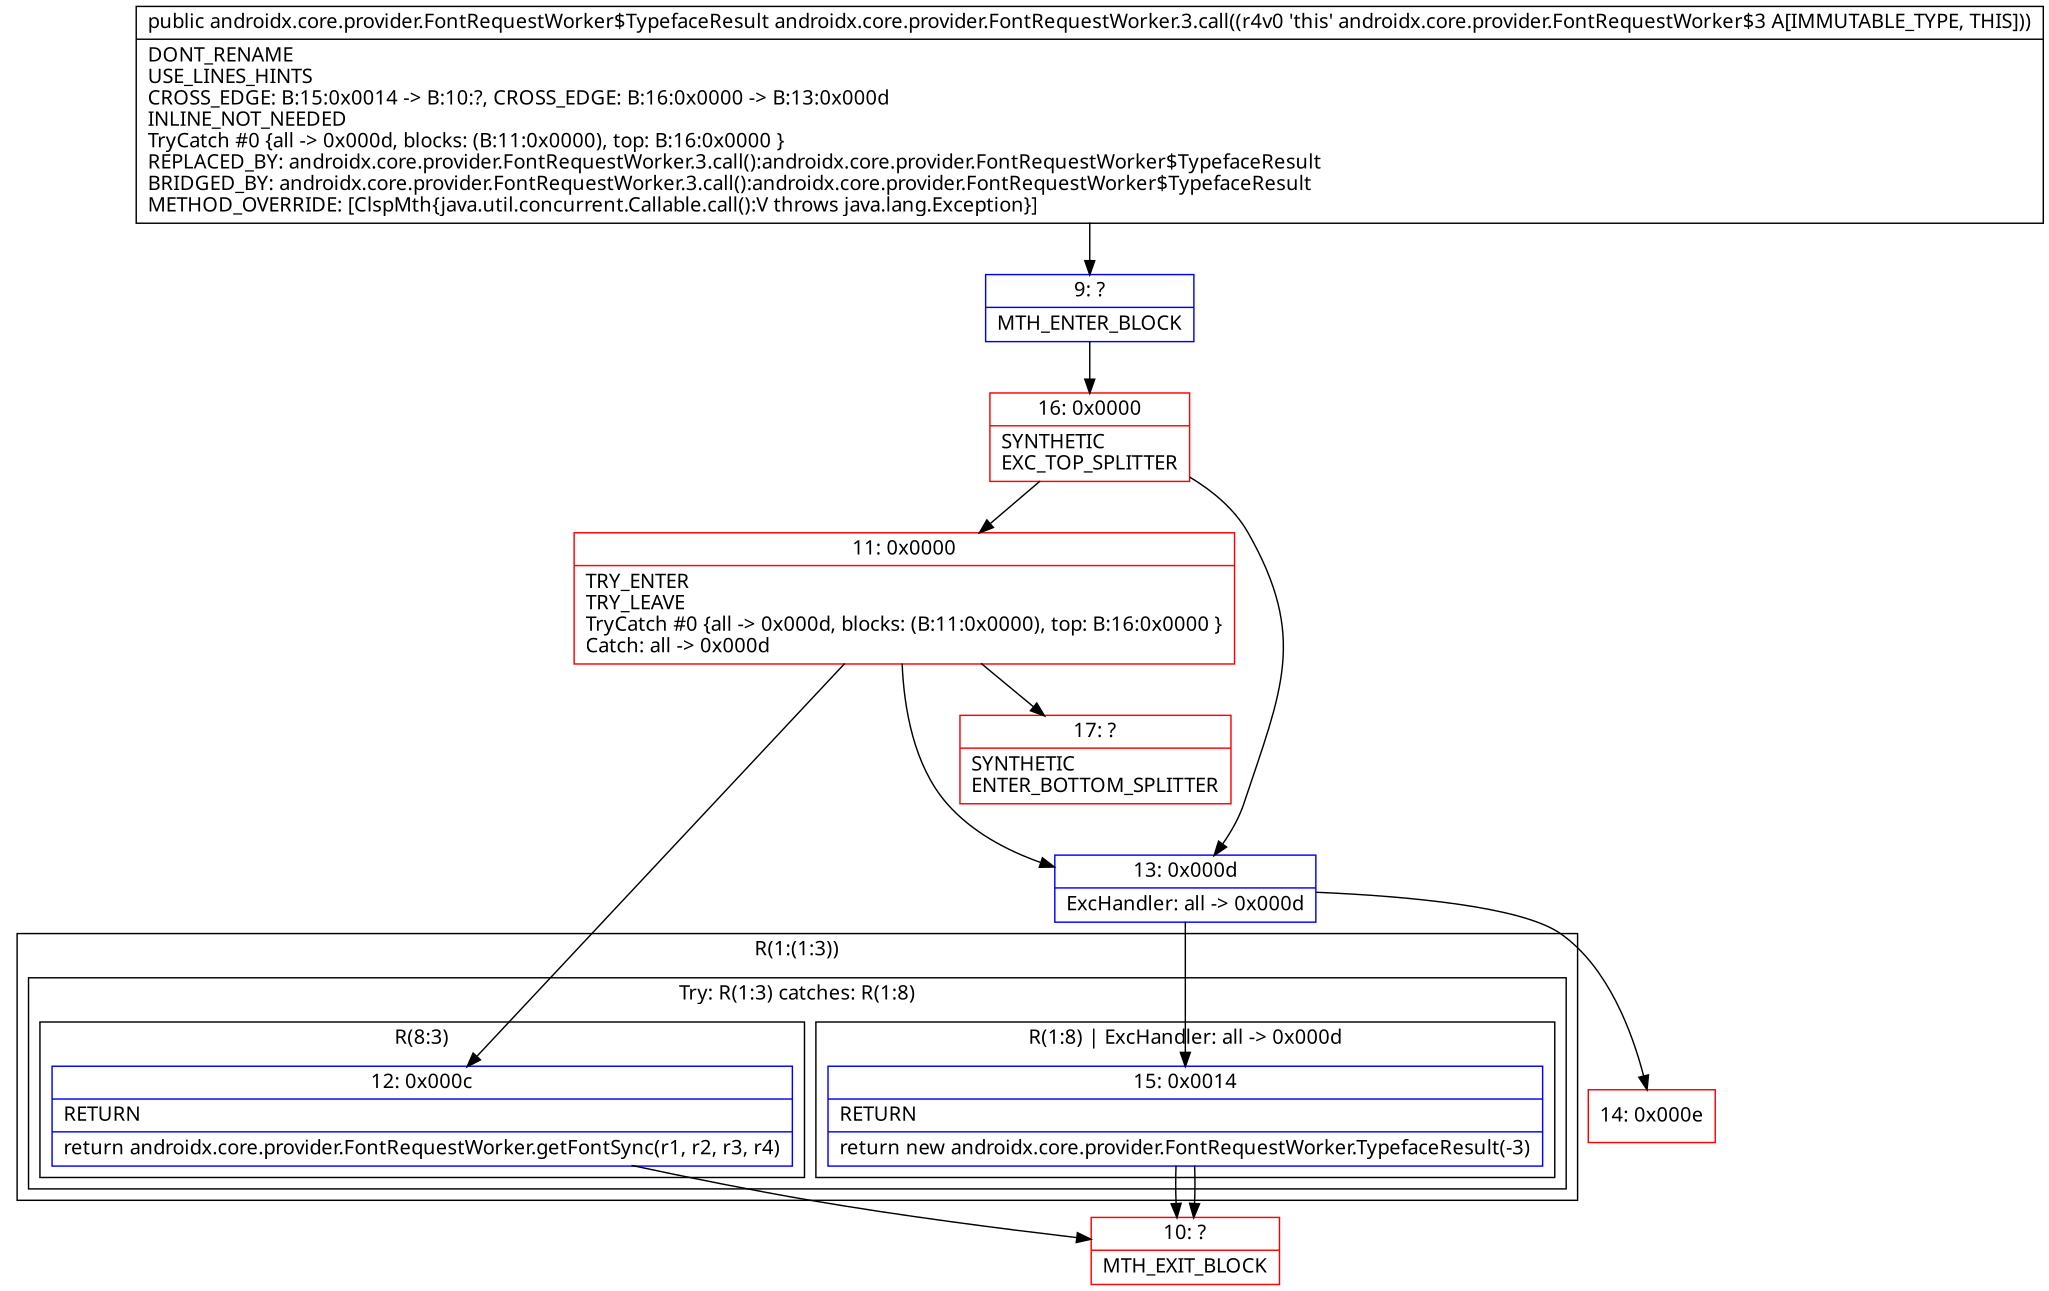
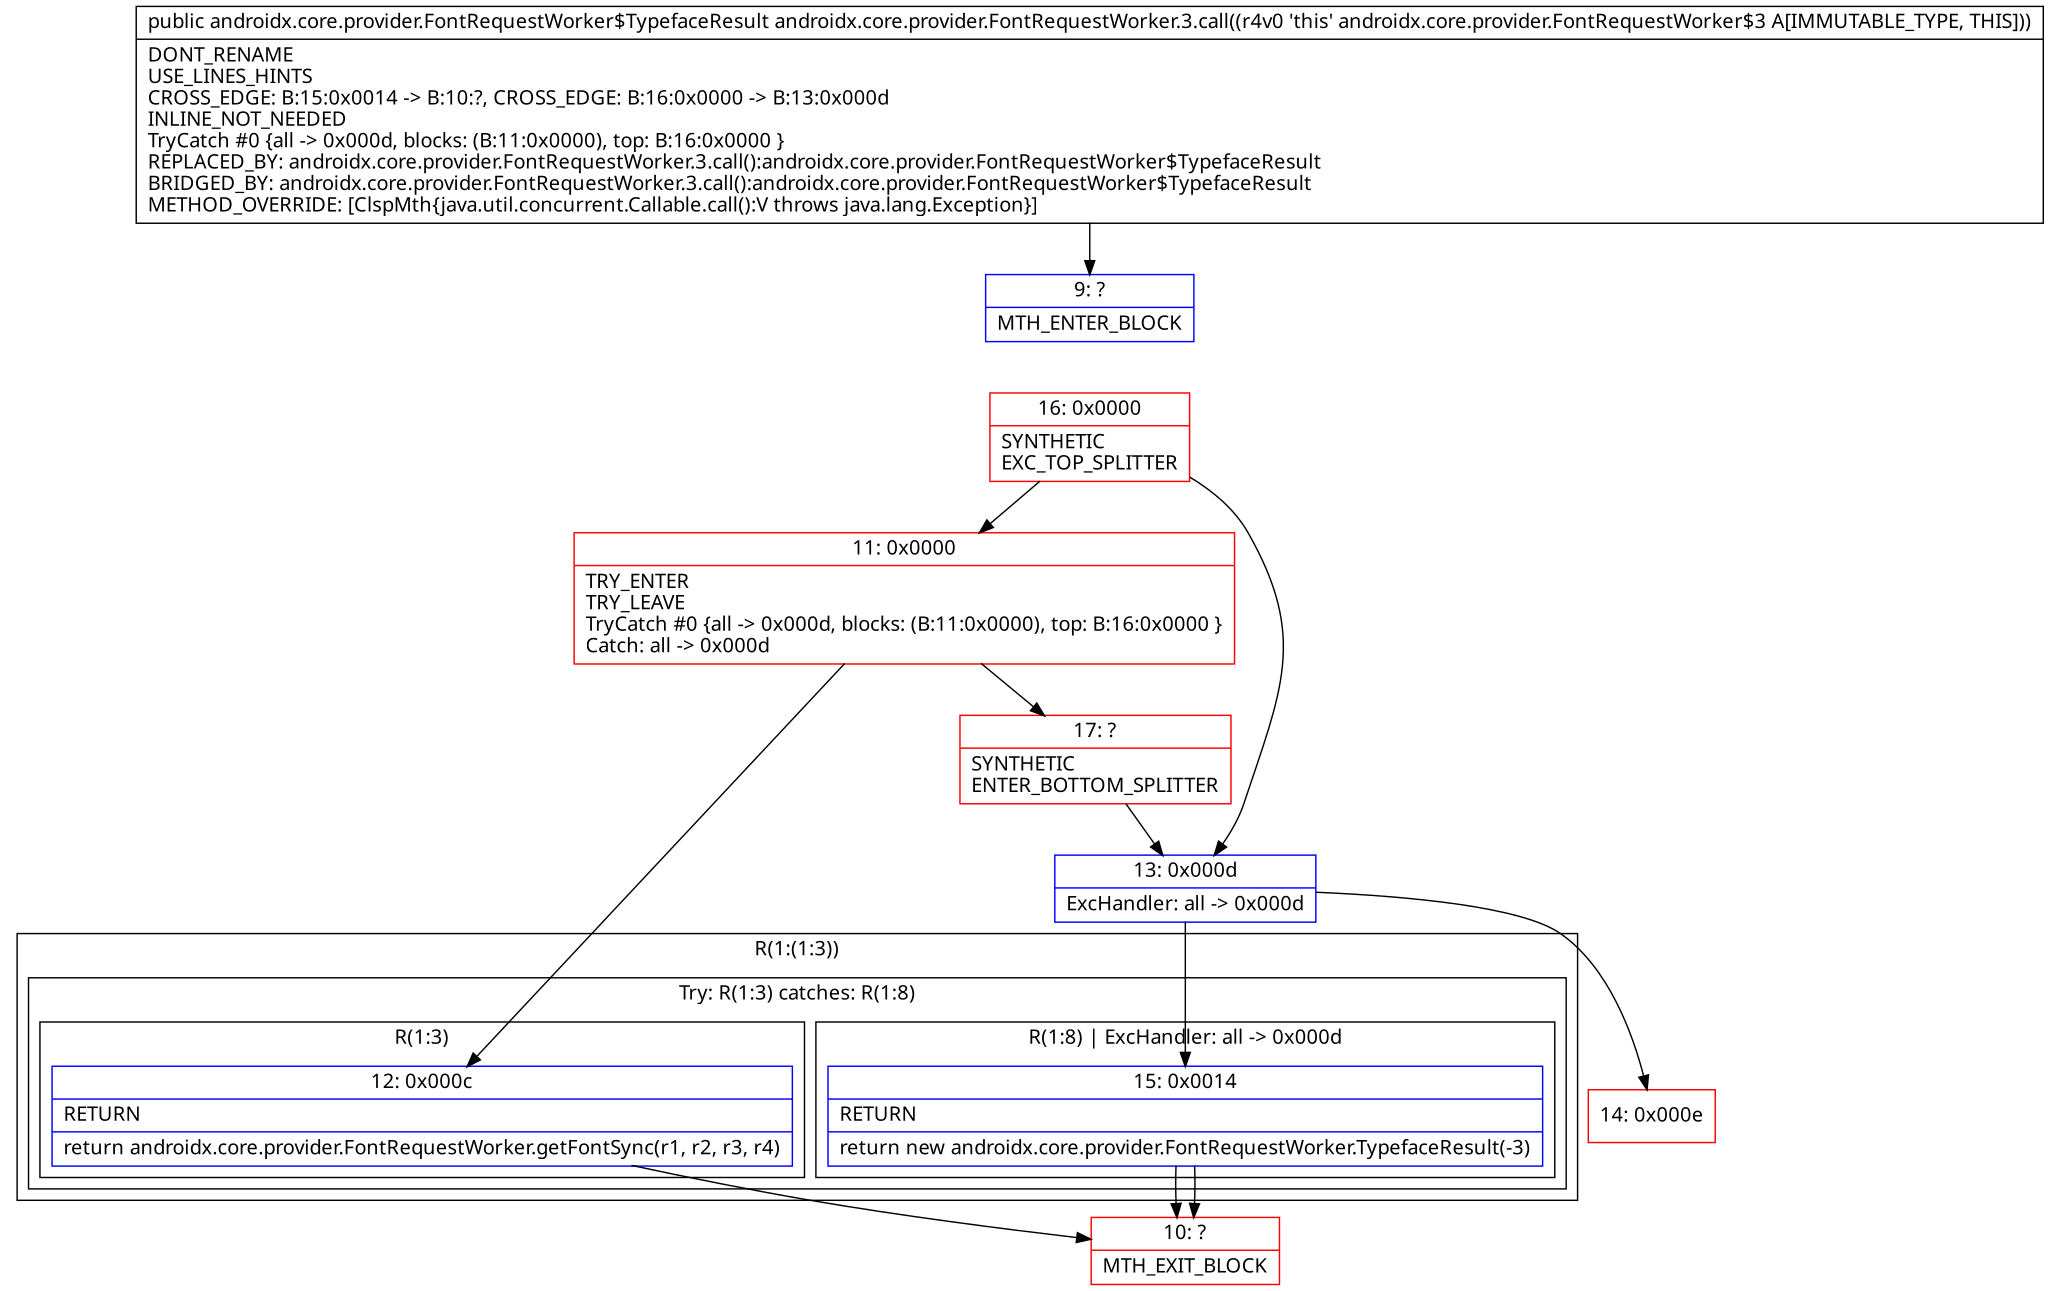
(1090, 360) -> none
(936, 788) -> (1140, 824)
(422, 1038) -> (422, 1038)
